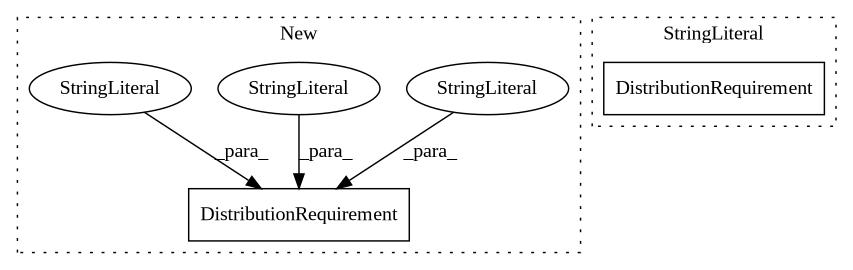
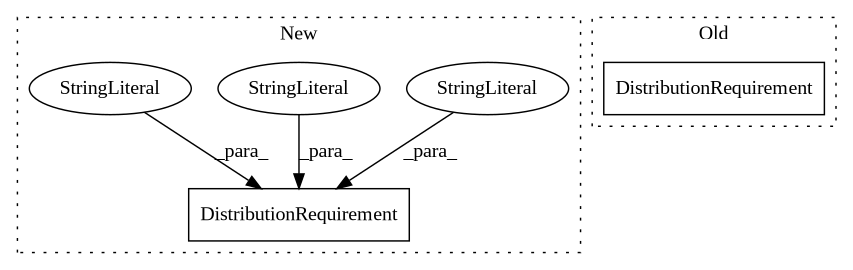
(714, 34) -> (714, 34)
